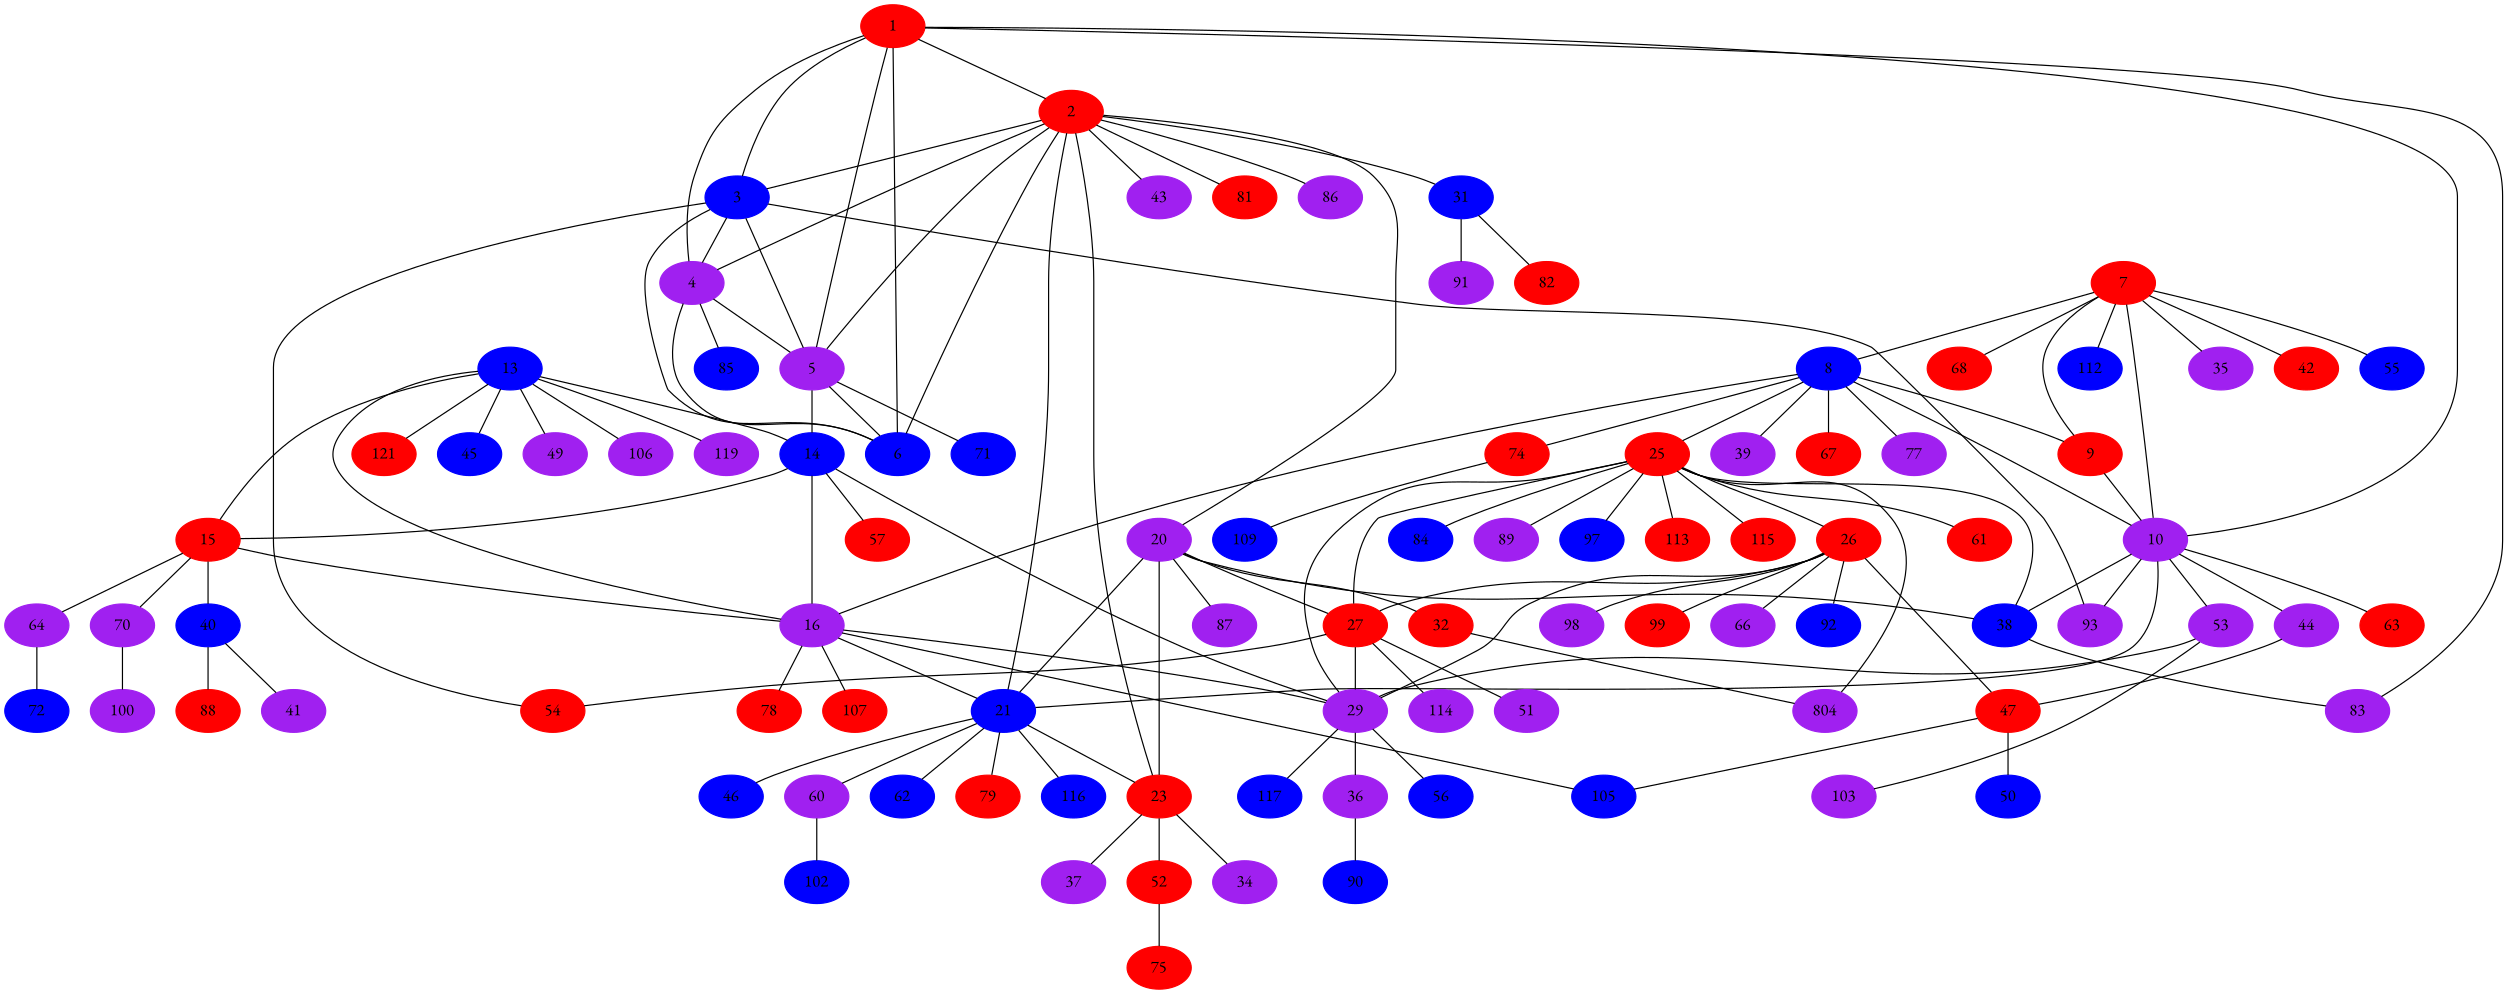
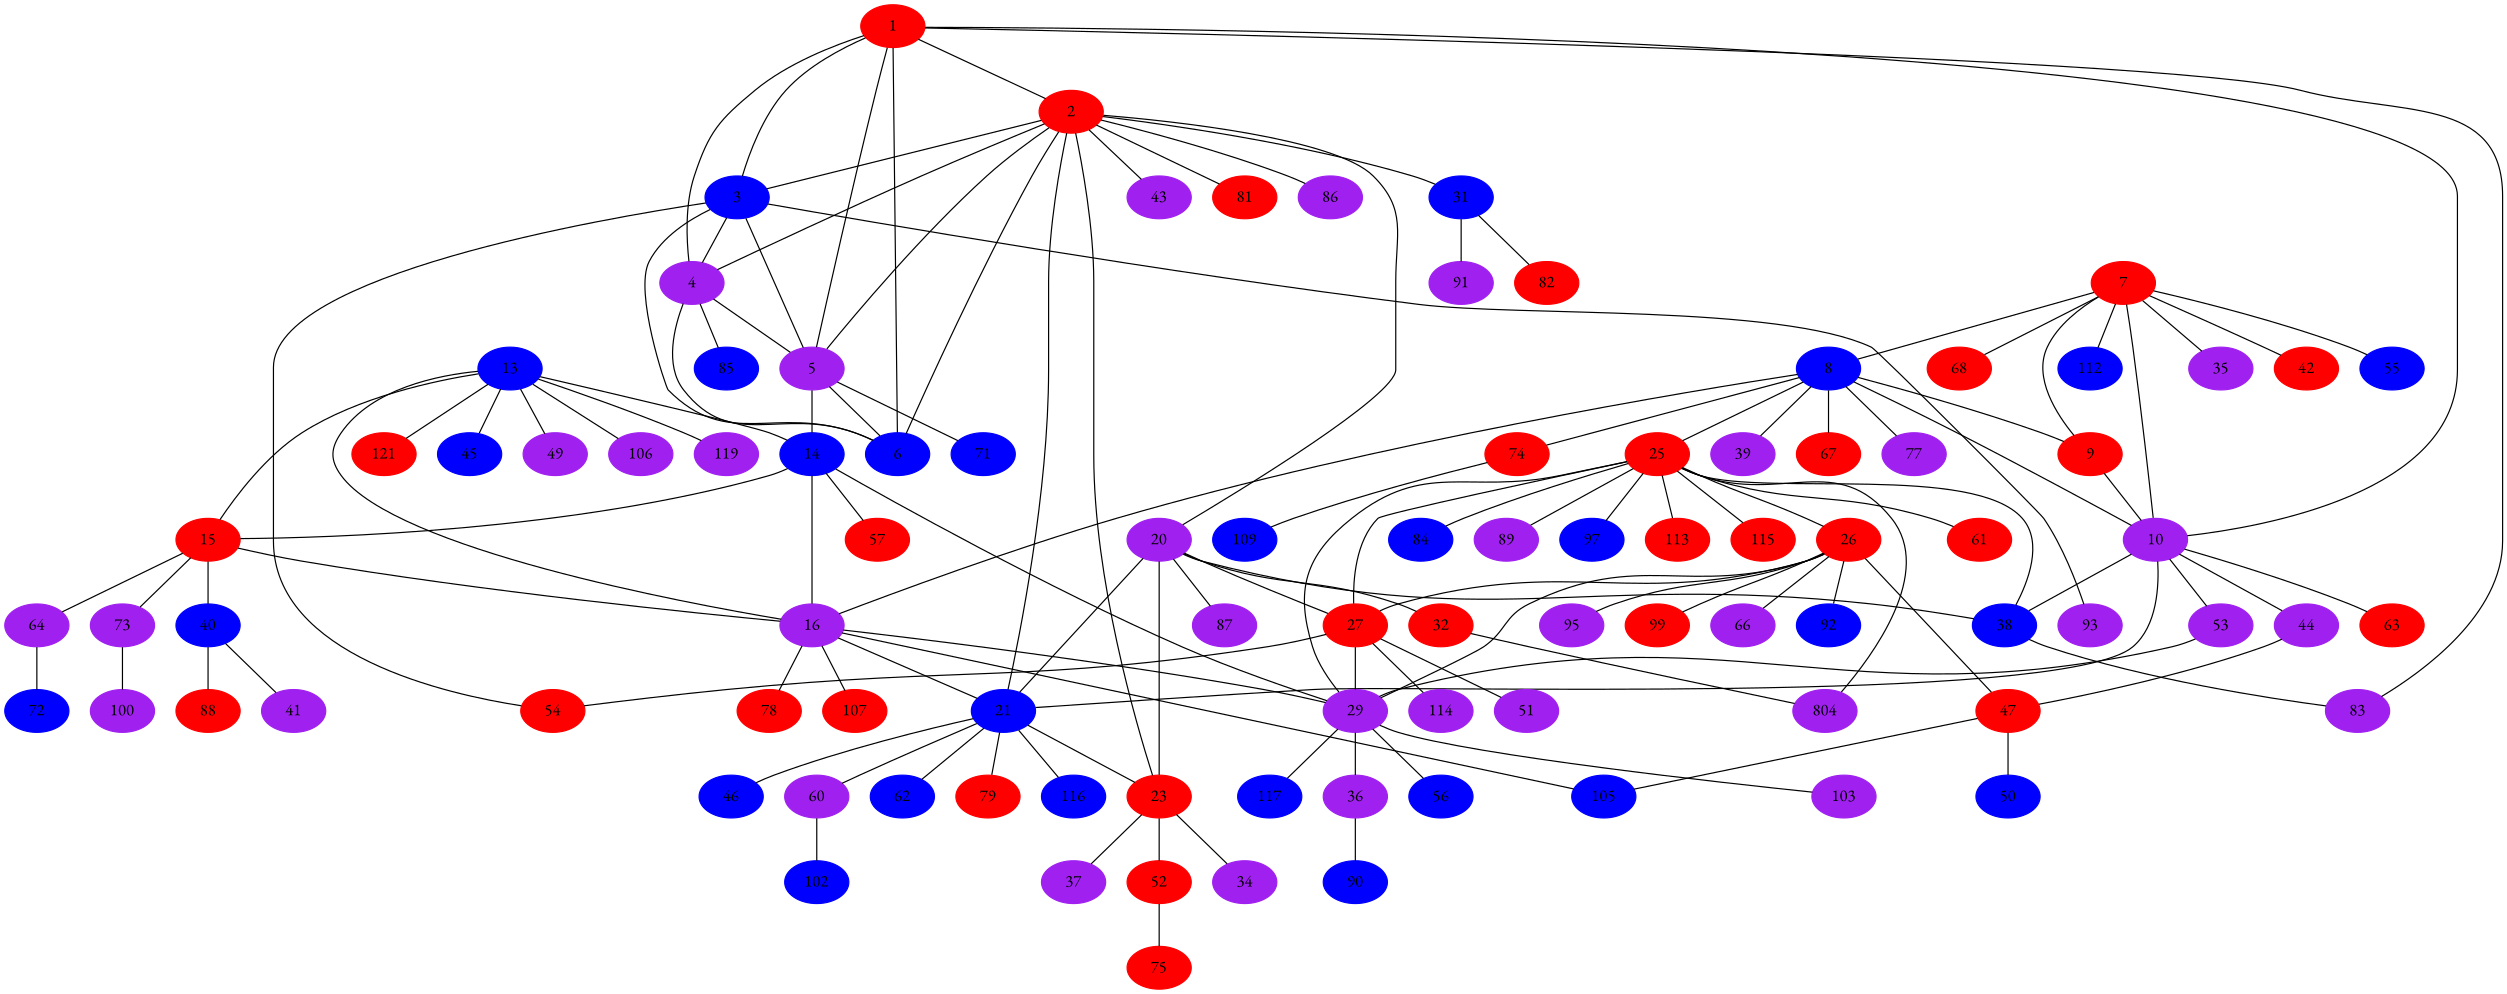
(2123, 583) -> none
(122, 625) -> (122, 625)
(1572, 625) -> (1572, 625)
(2046, 735) -> (1595, 767)
